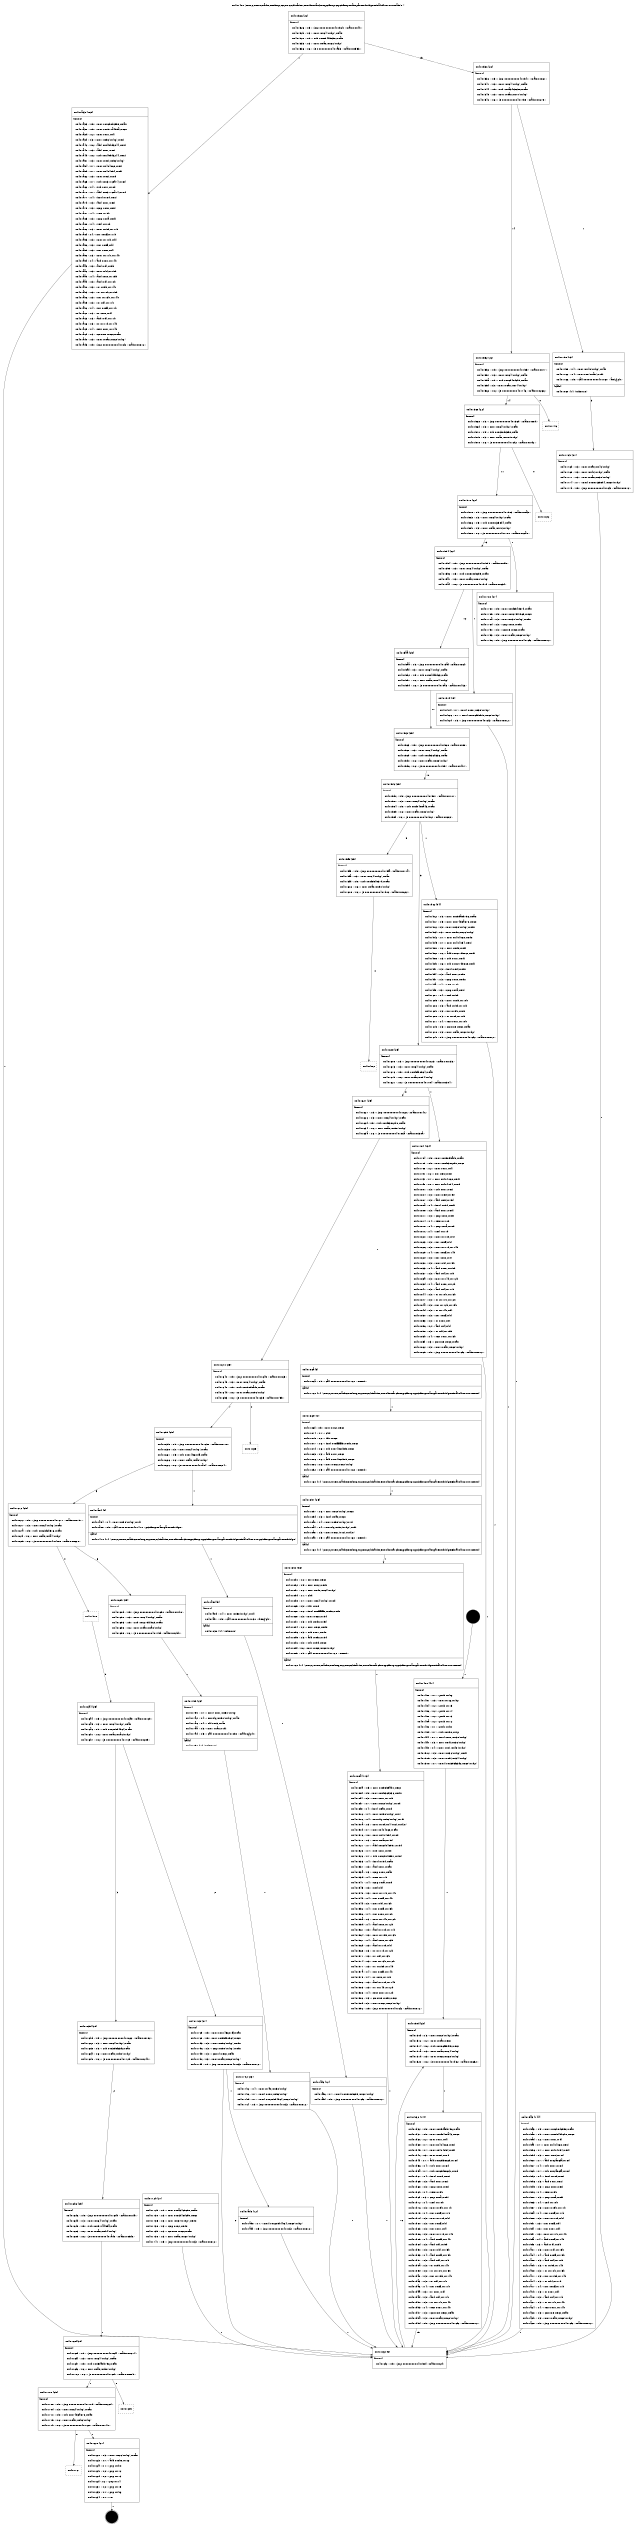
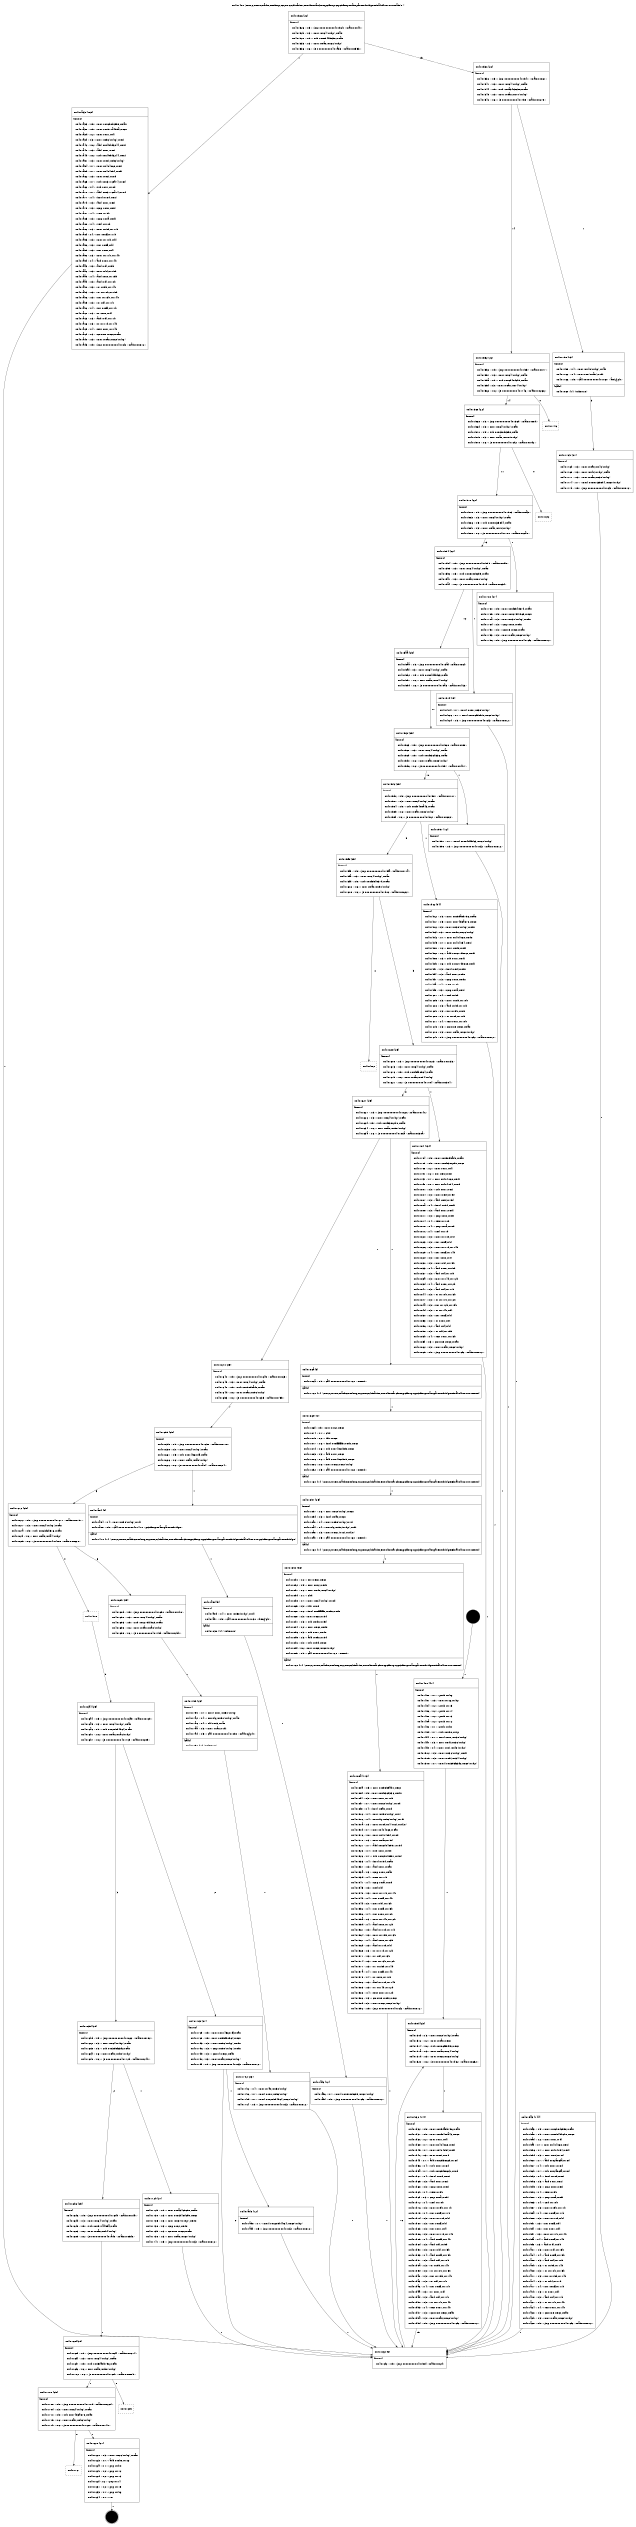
none -> (467, 838)
(419, 933) -> (396, 970)
none -> (391, 1251)
(250, 1449) -> none
none -> (147, 2128)
